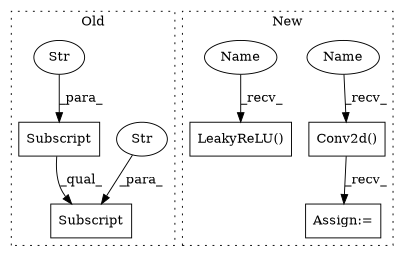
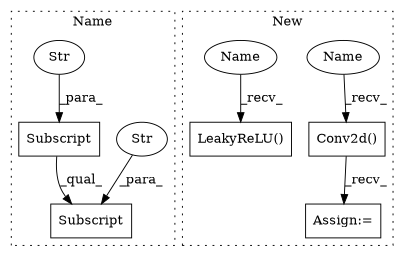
(93, 22) -> (93, 22)
